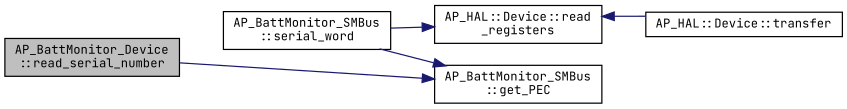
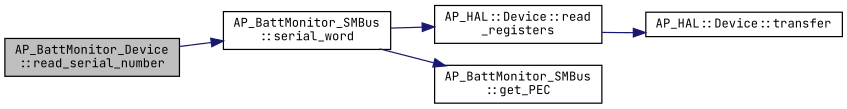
(630, 16) -> (618, 33)
(301, 71) -> (195, 44)
